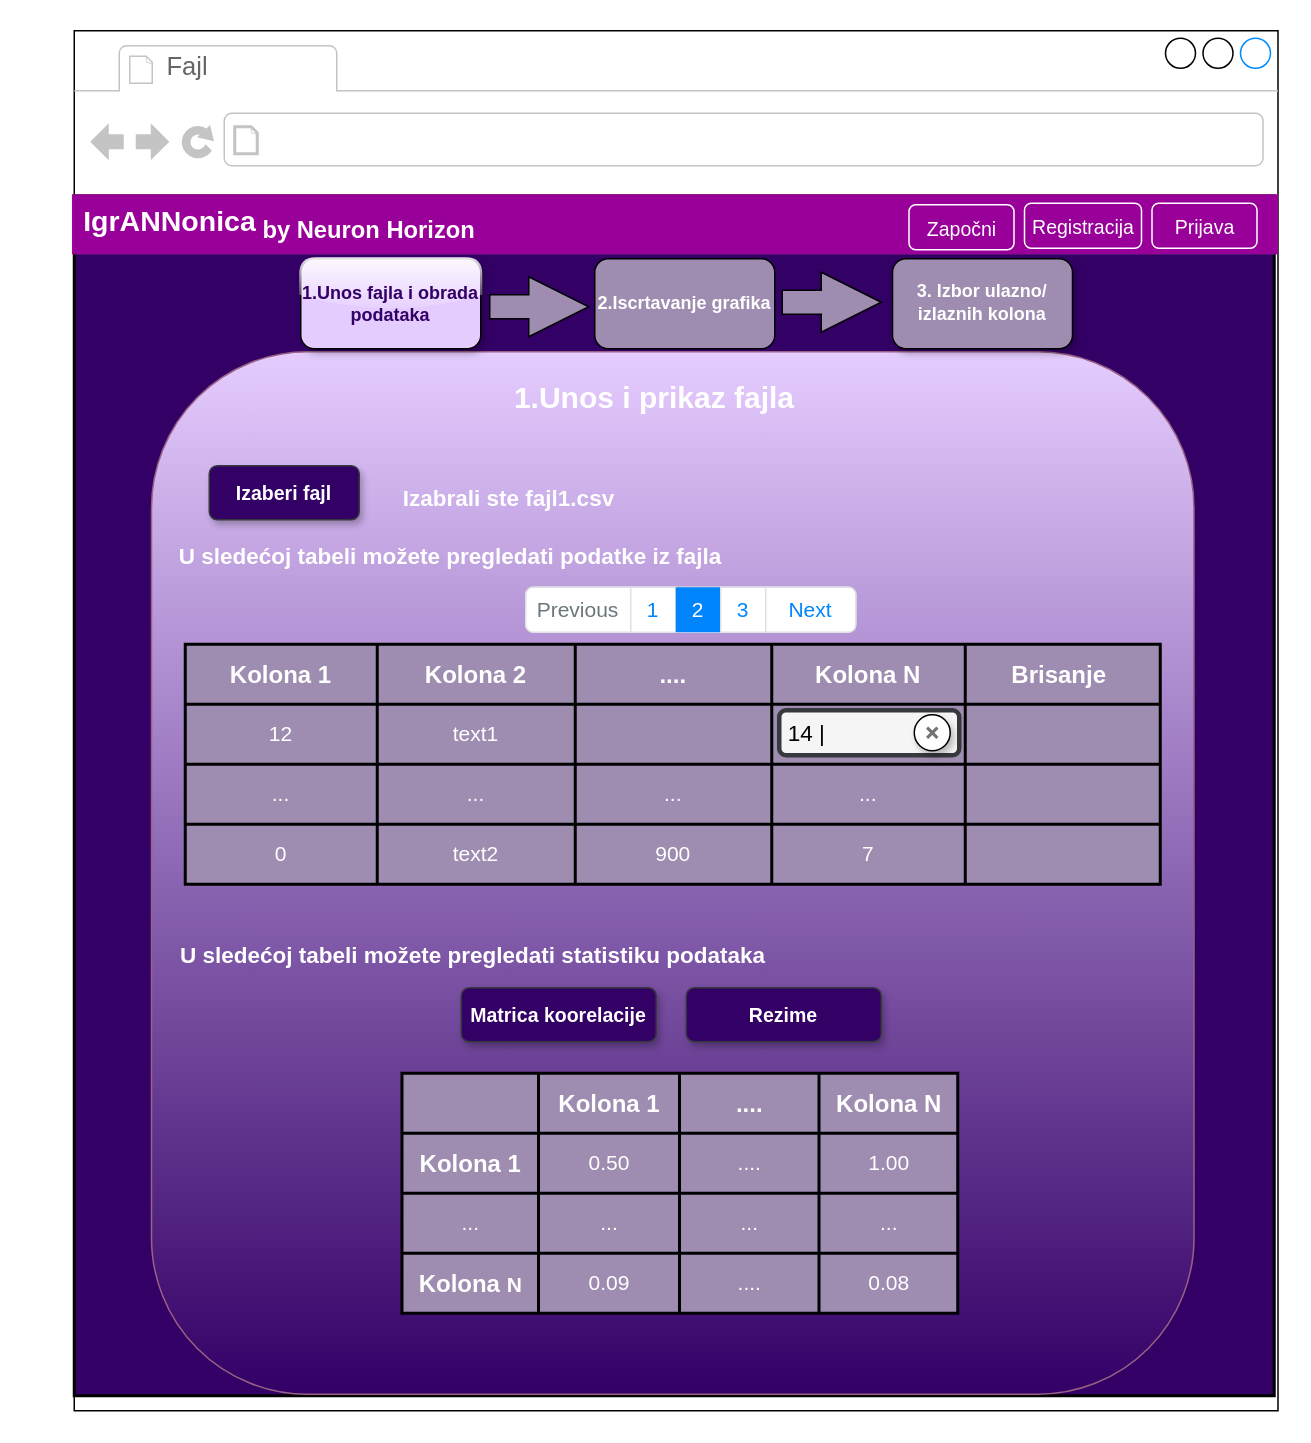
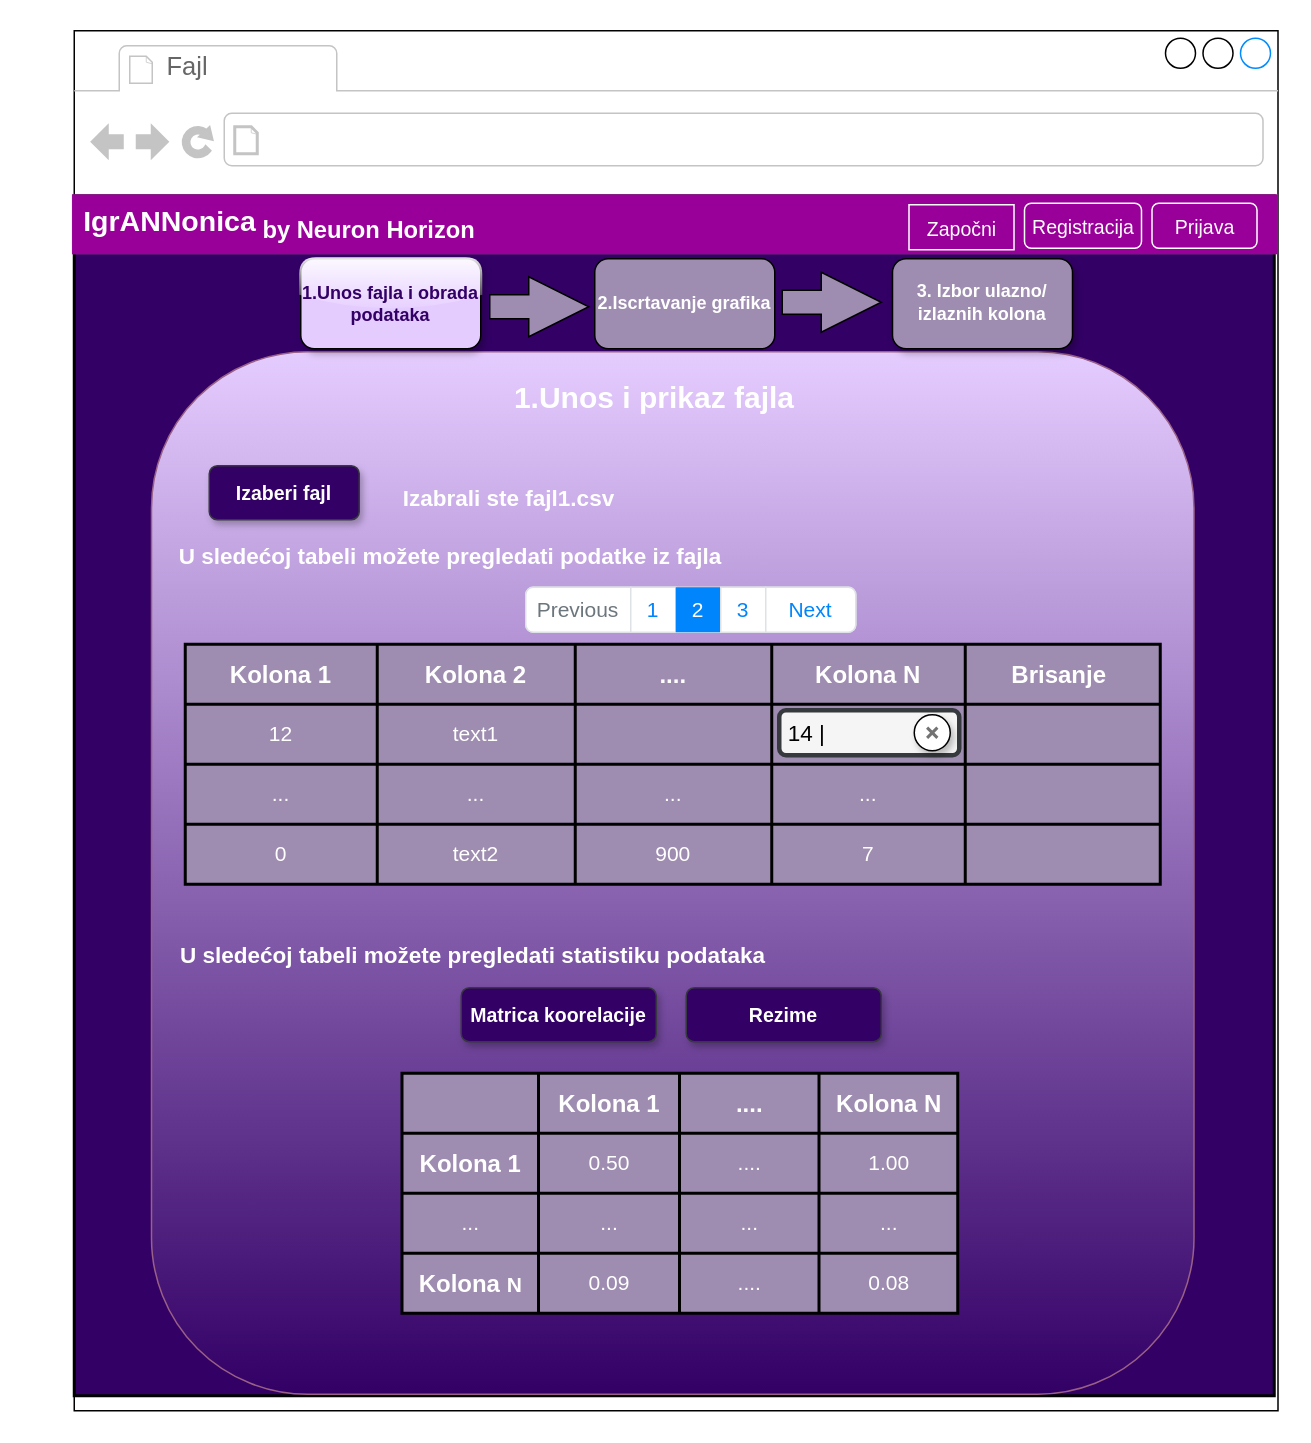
(962, 227) -> (962, 227)
